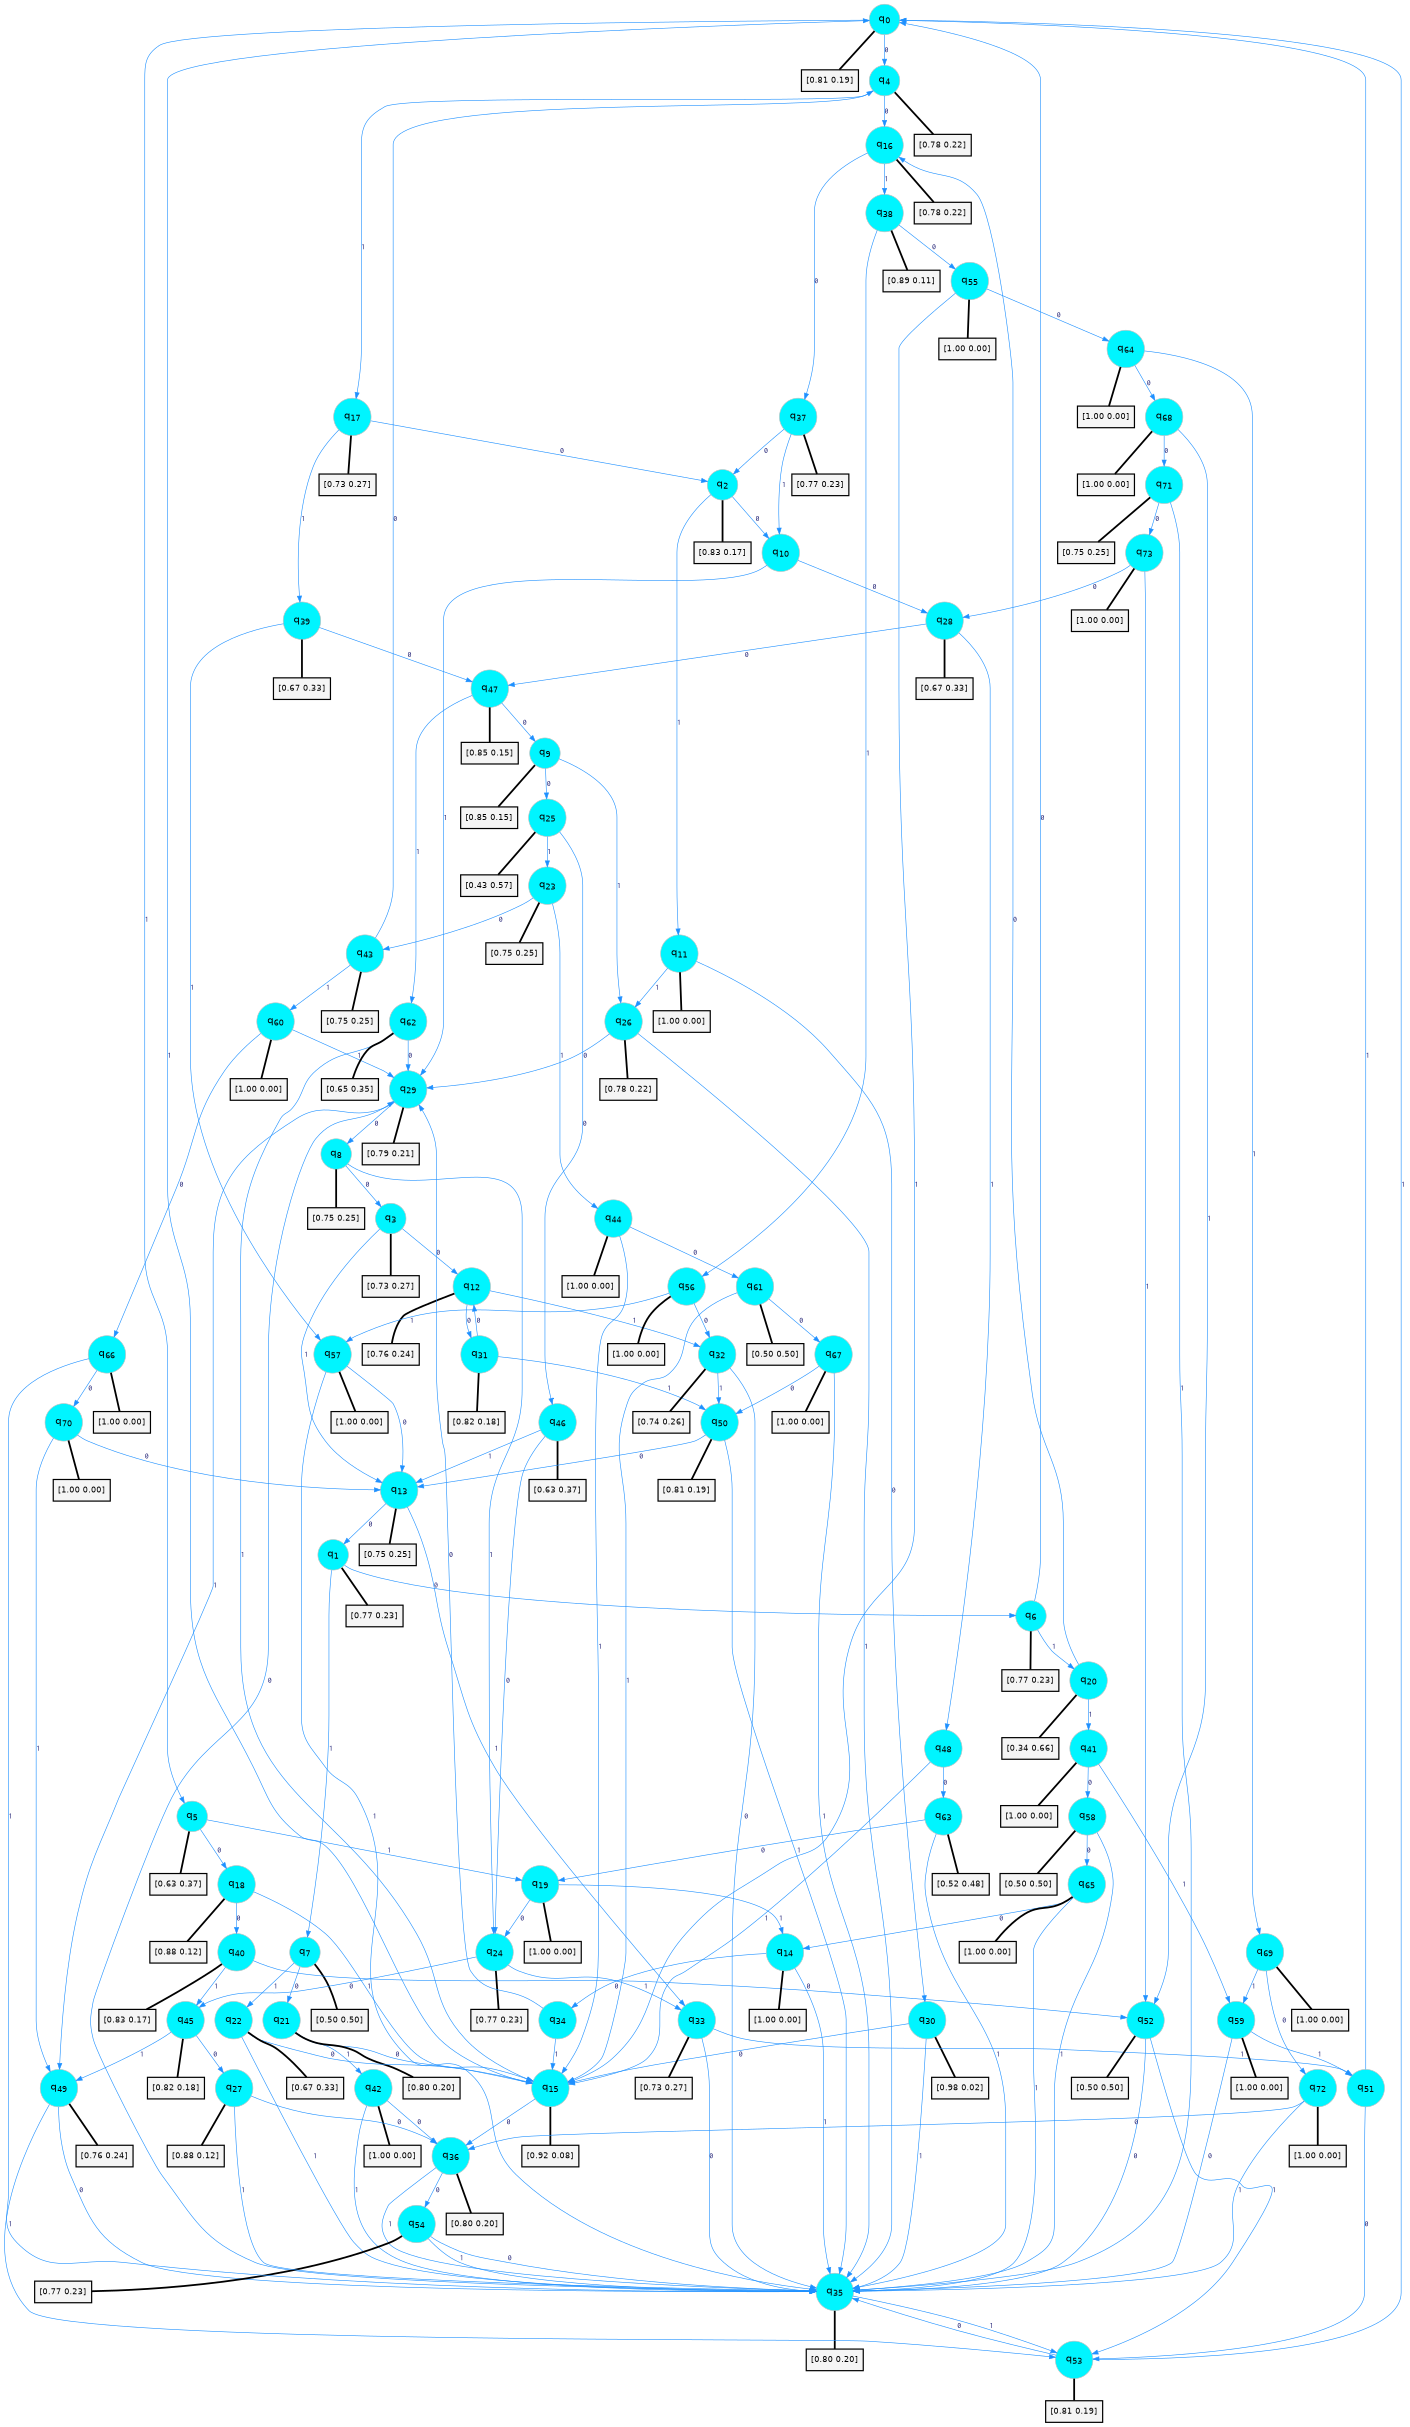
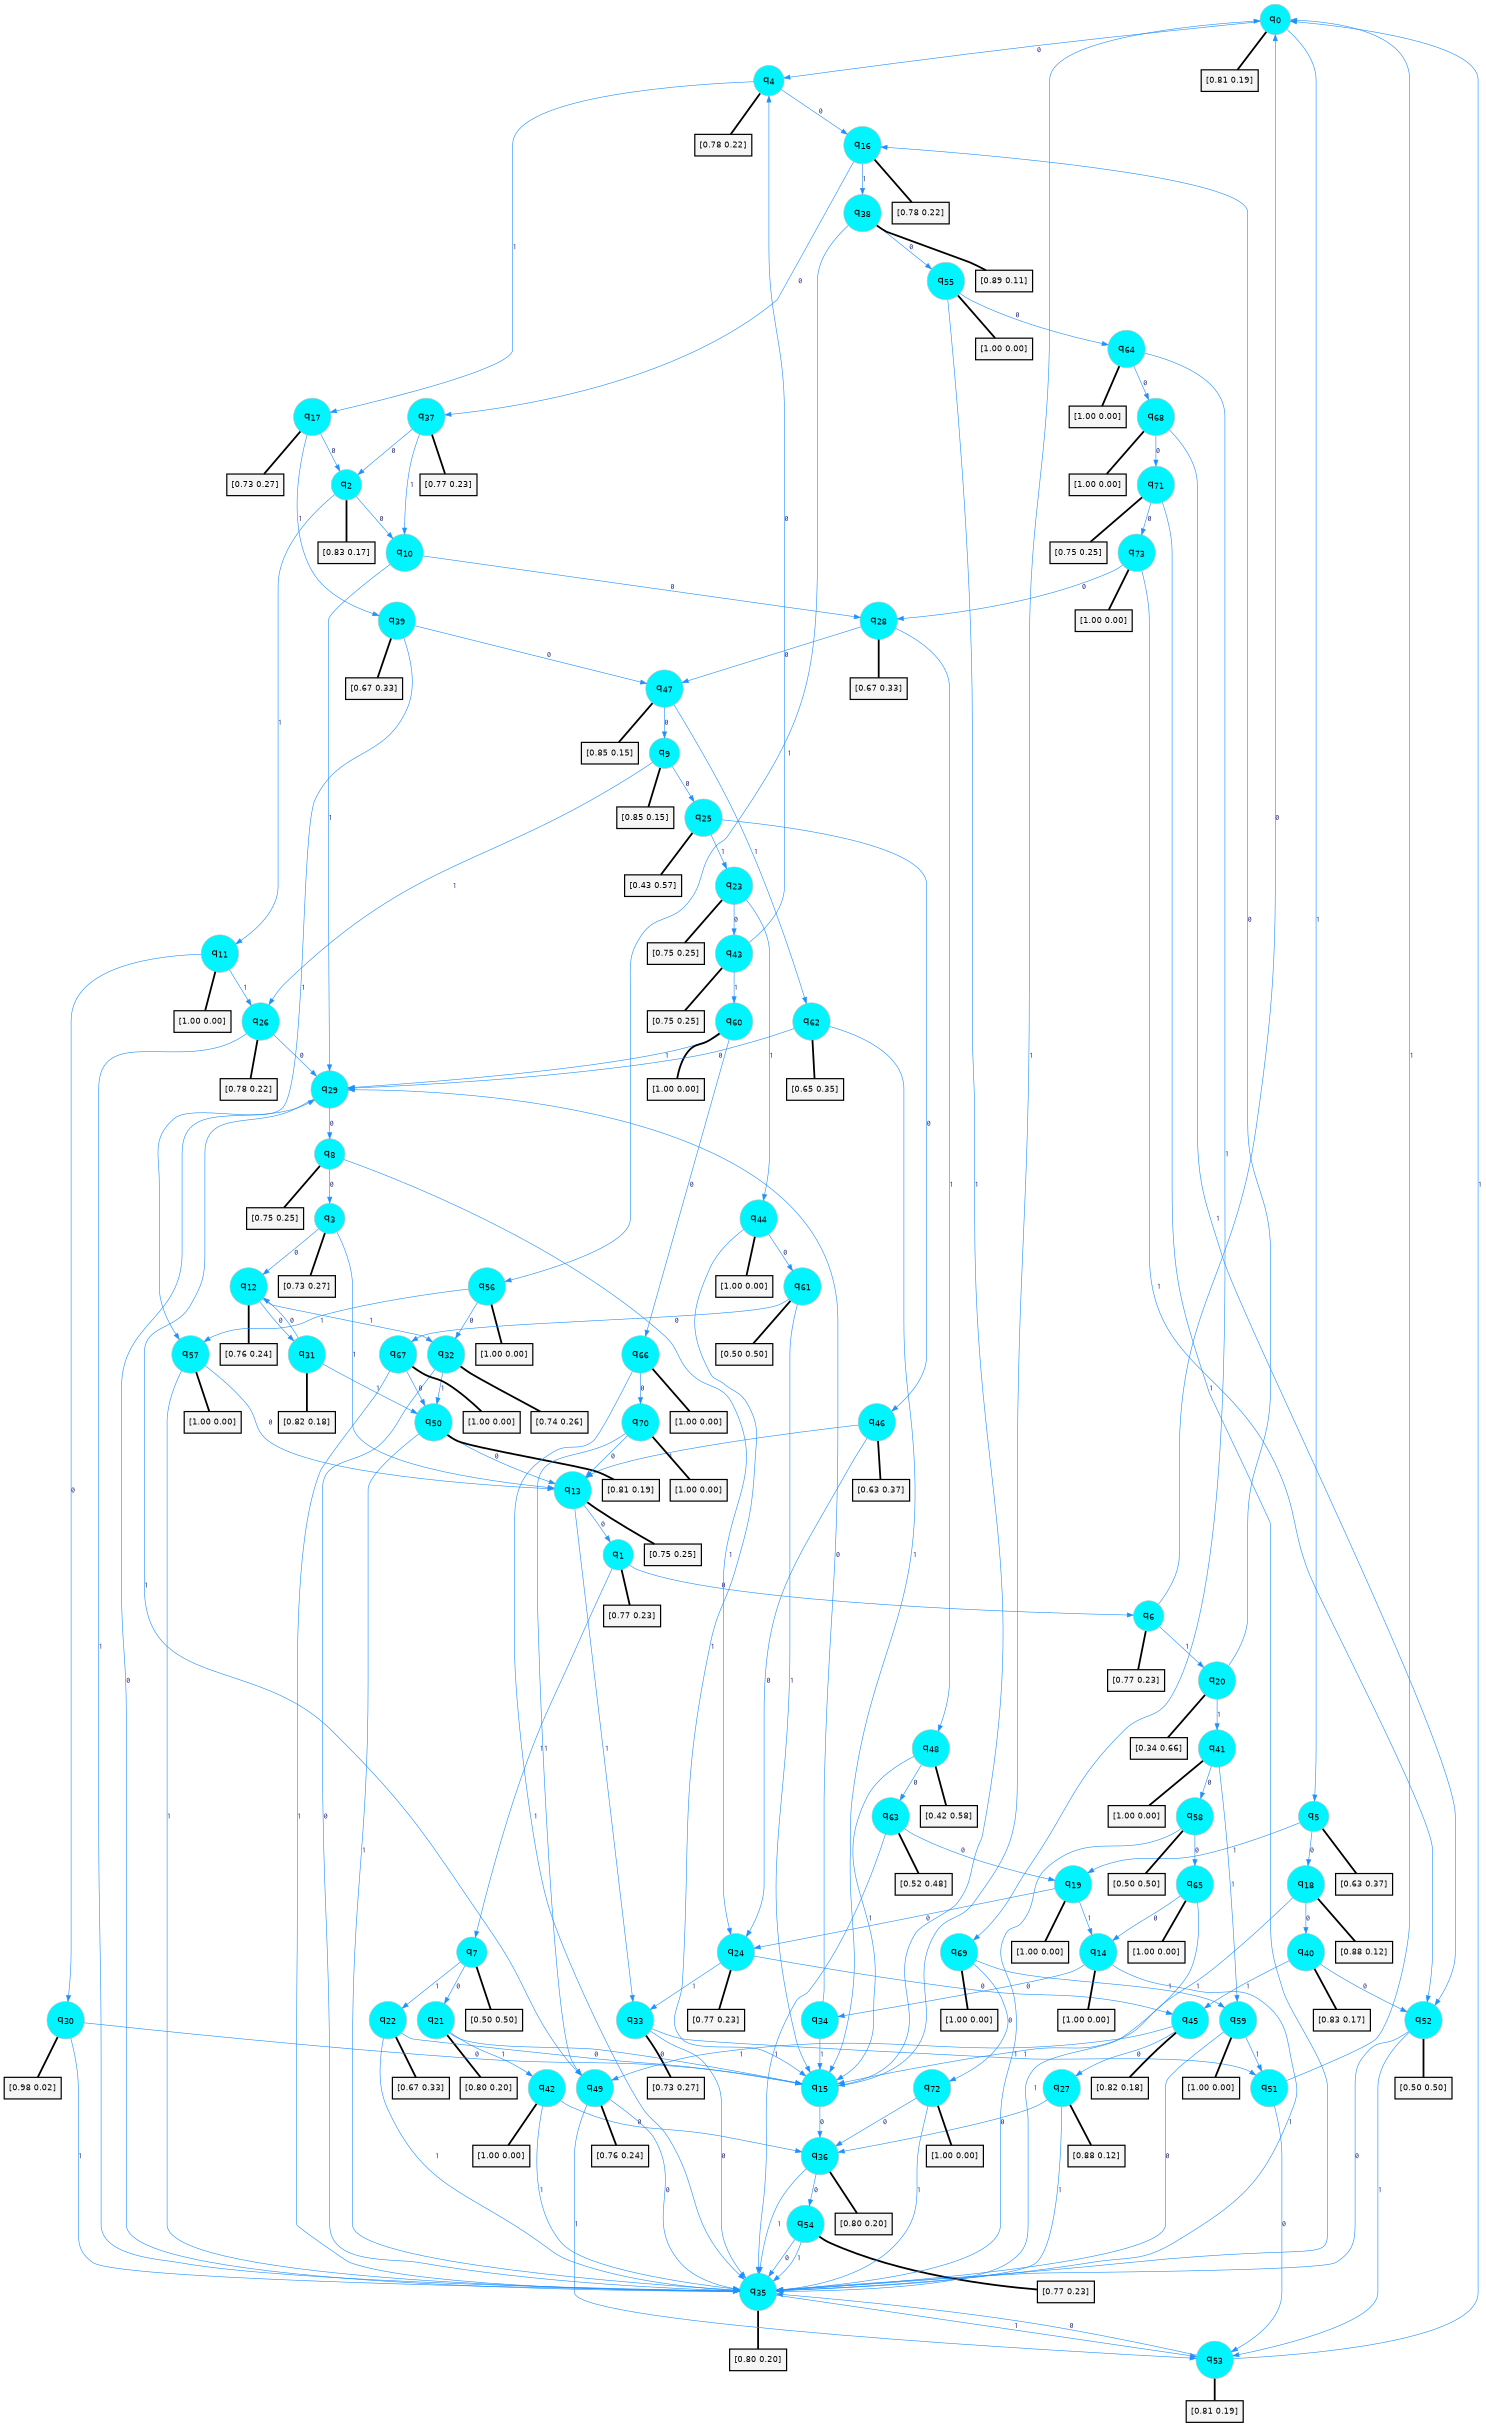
(391, 1154) -> none
none -> (949, 1816)
(550, 2156) -> none
